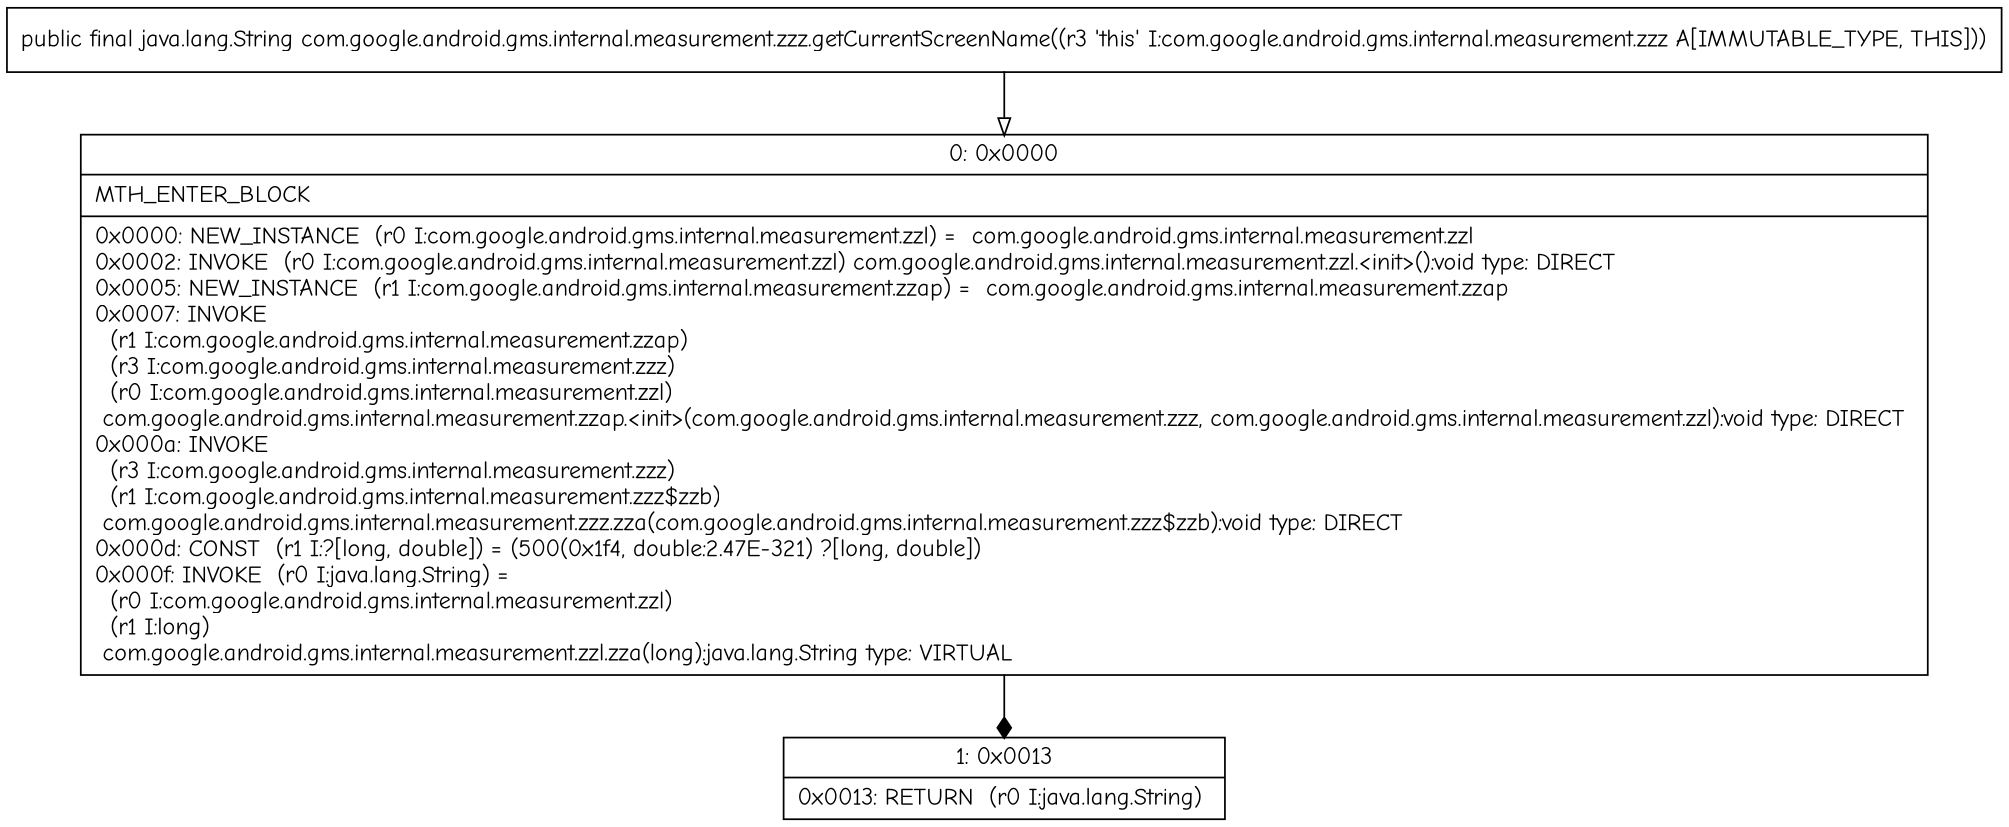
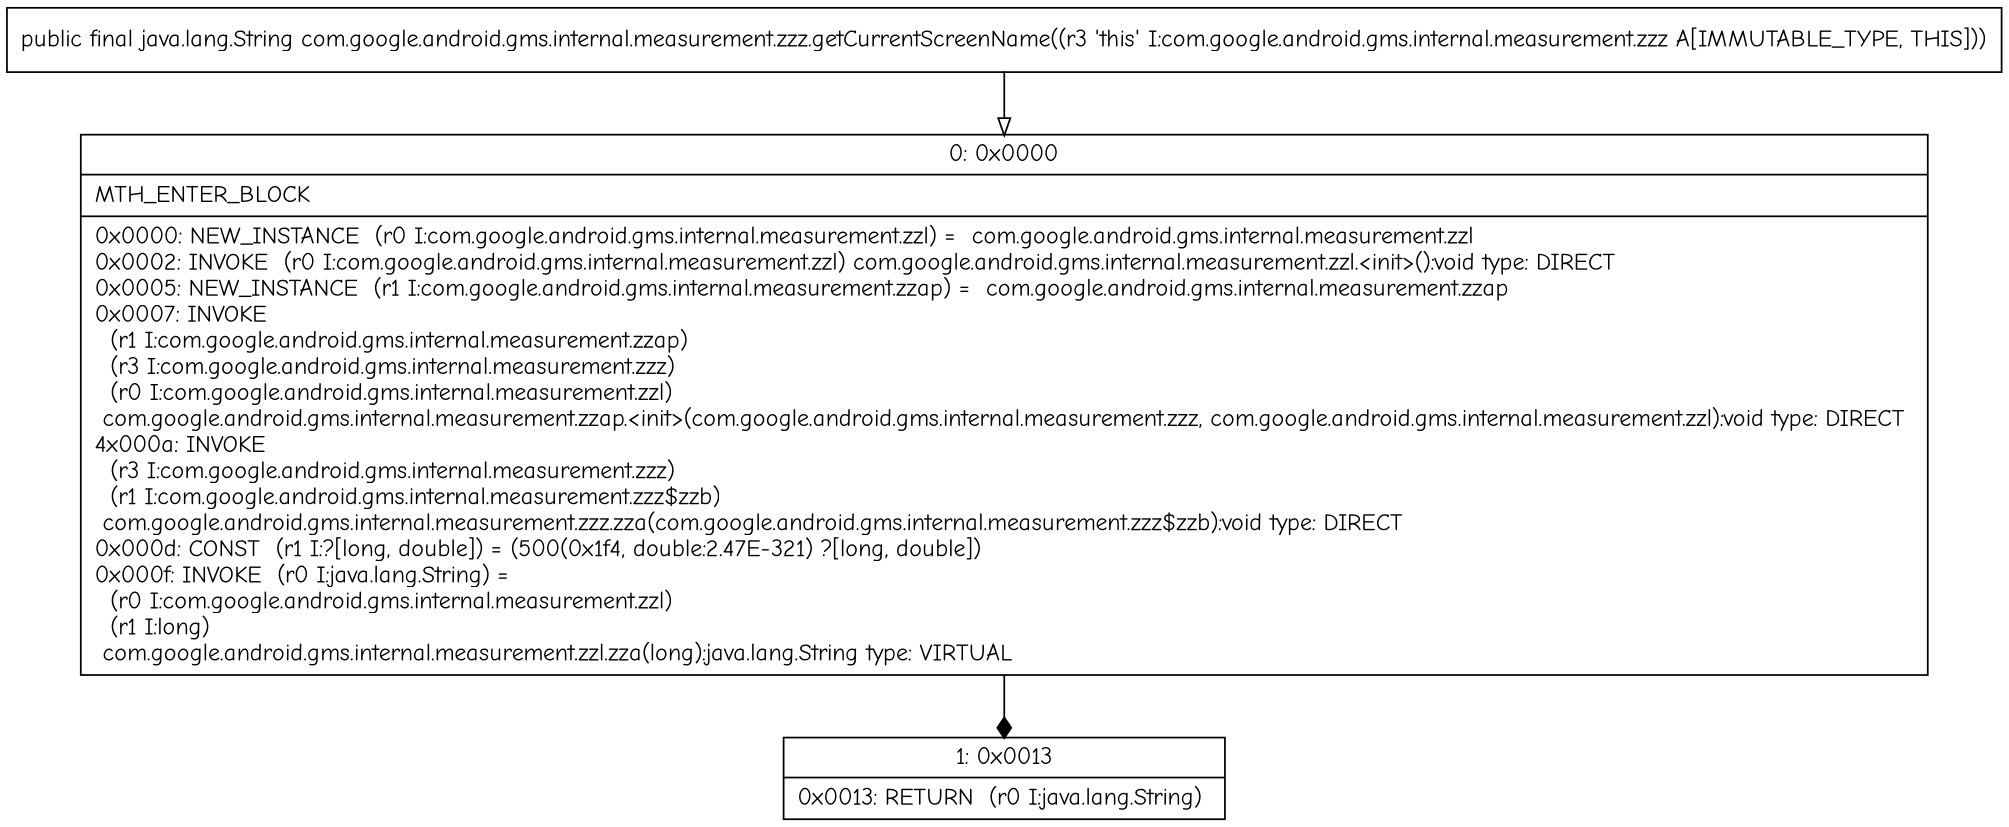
(189, 445) -> (189, 445)
